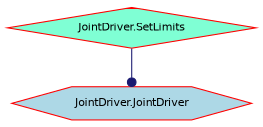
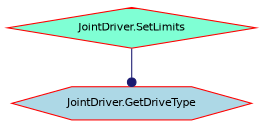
(132, 103) -> (132, 103)
